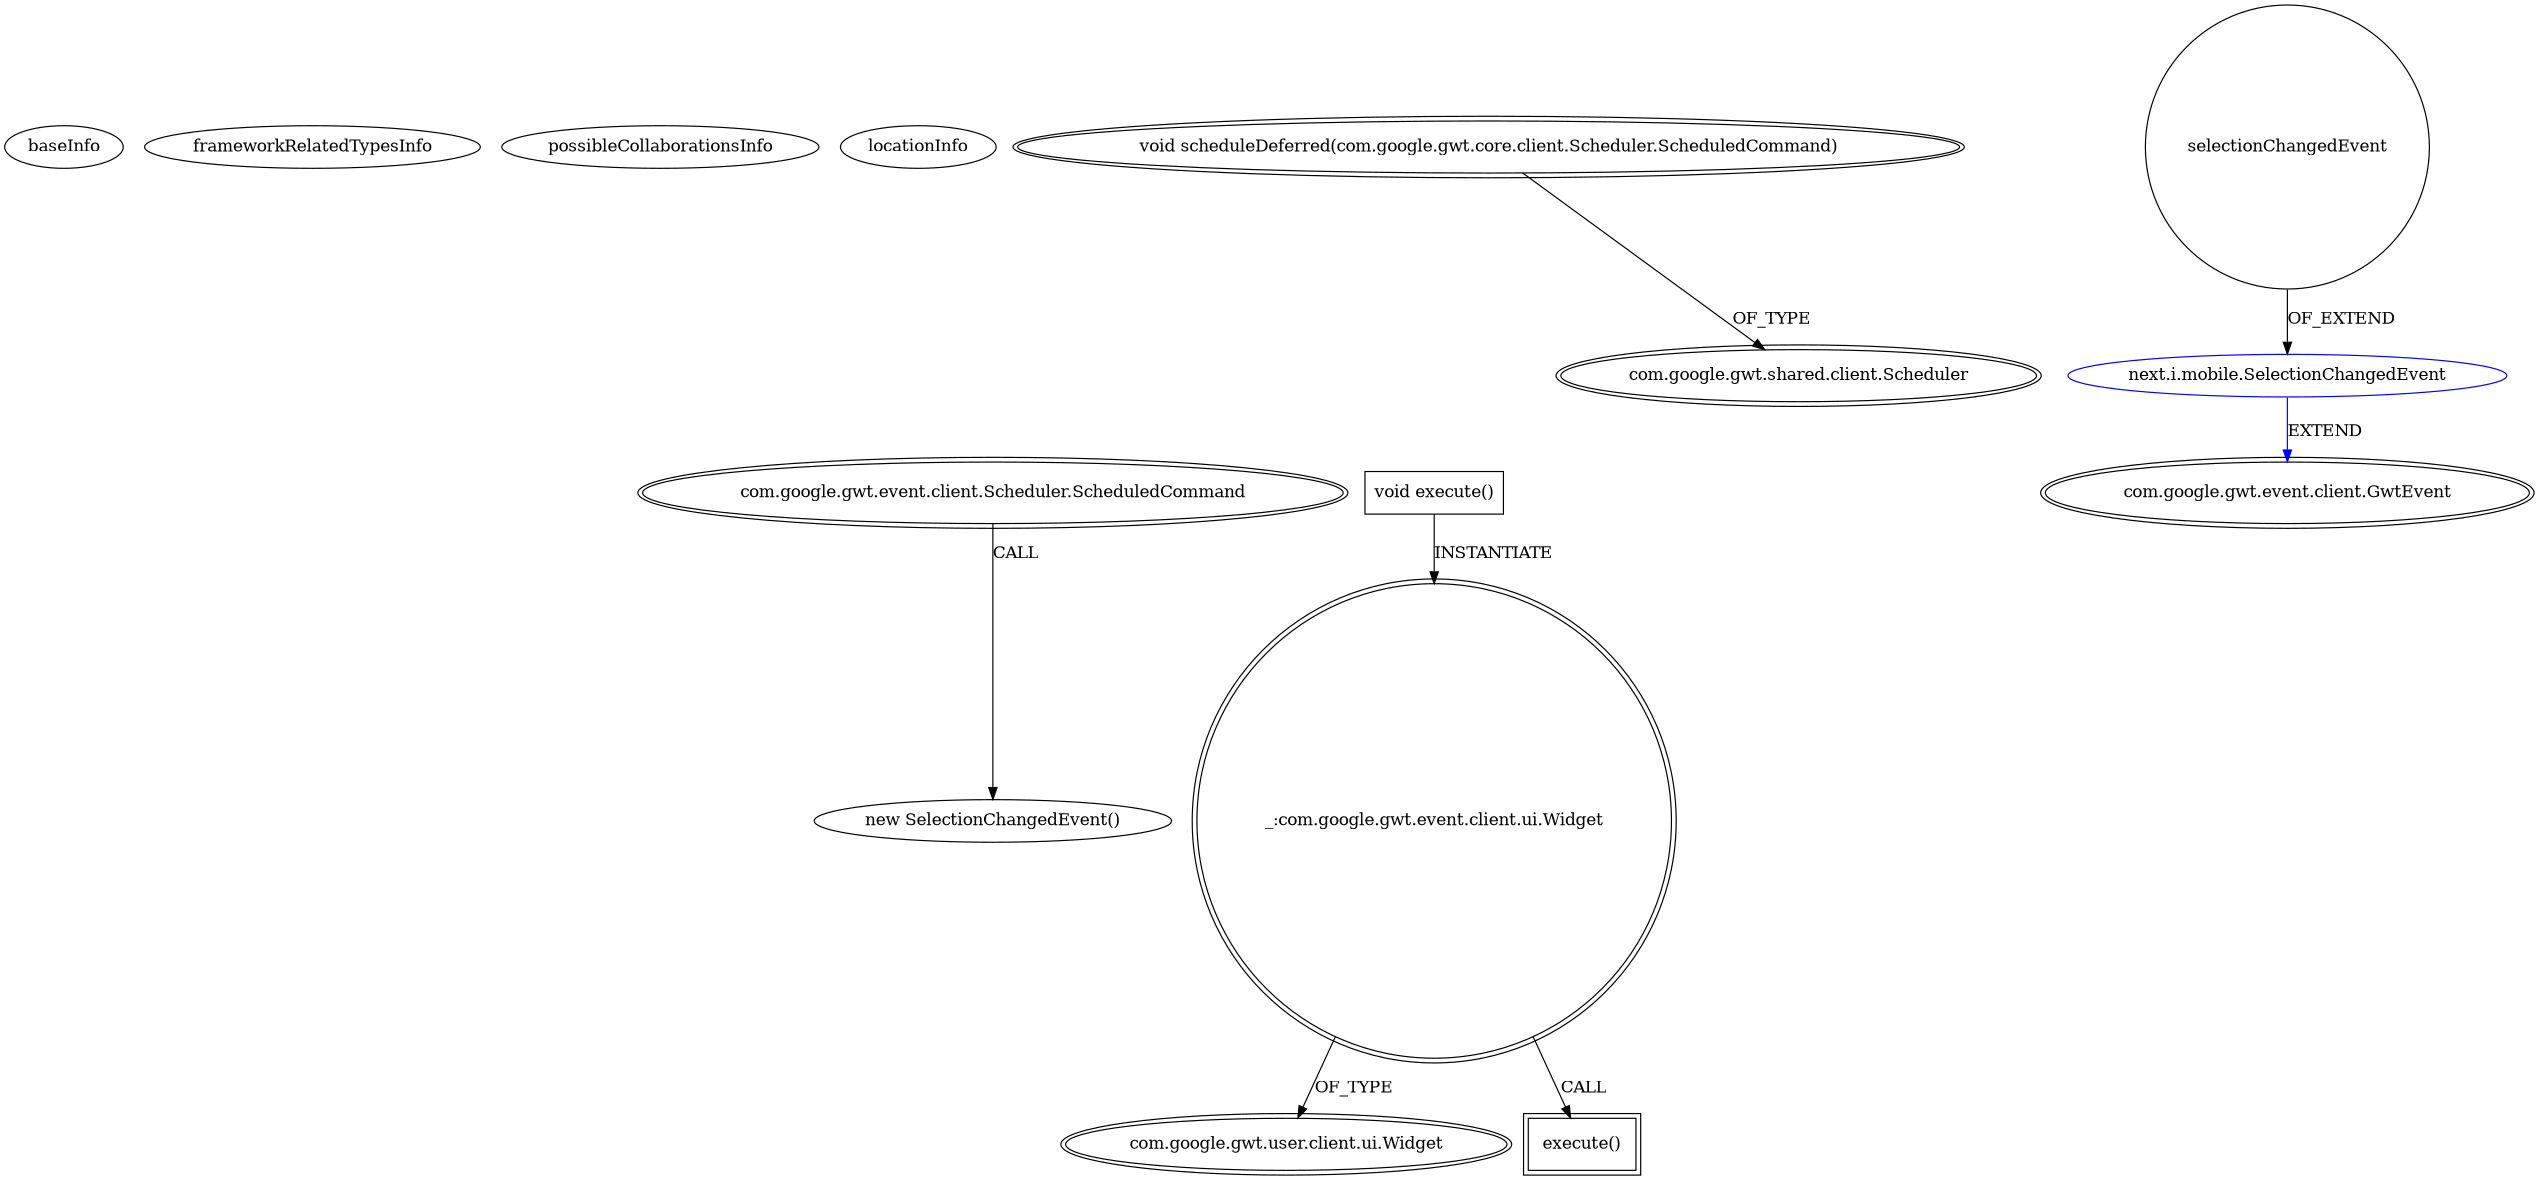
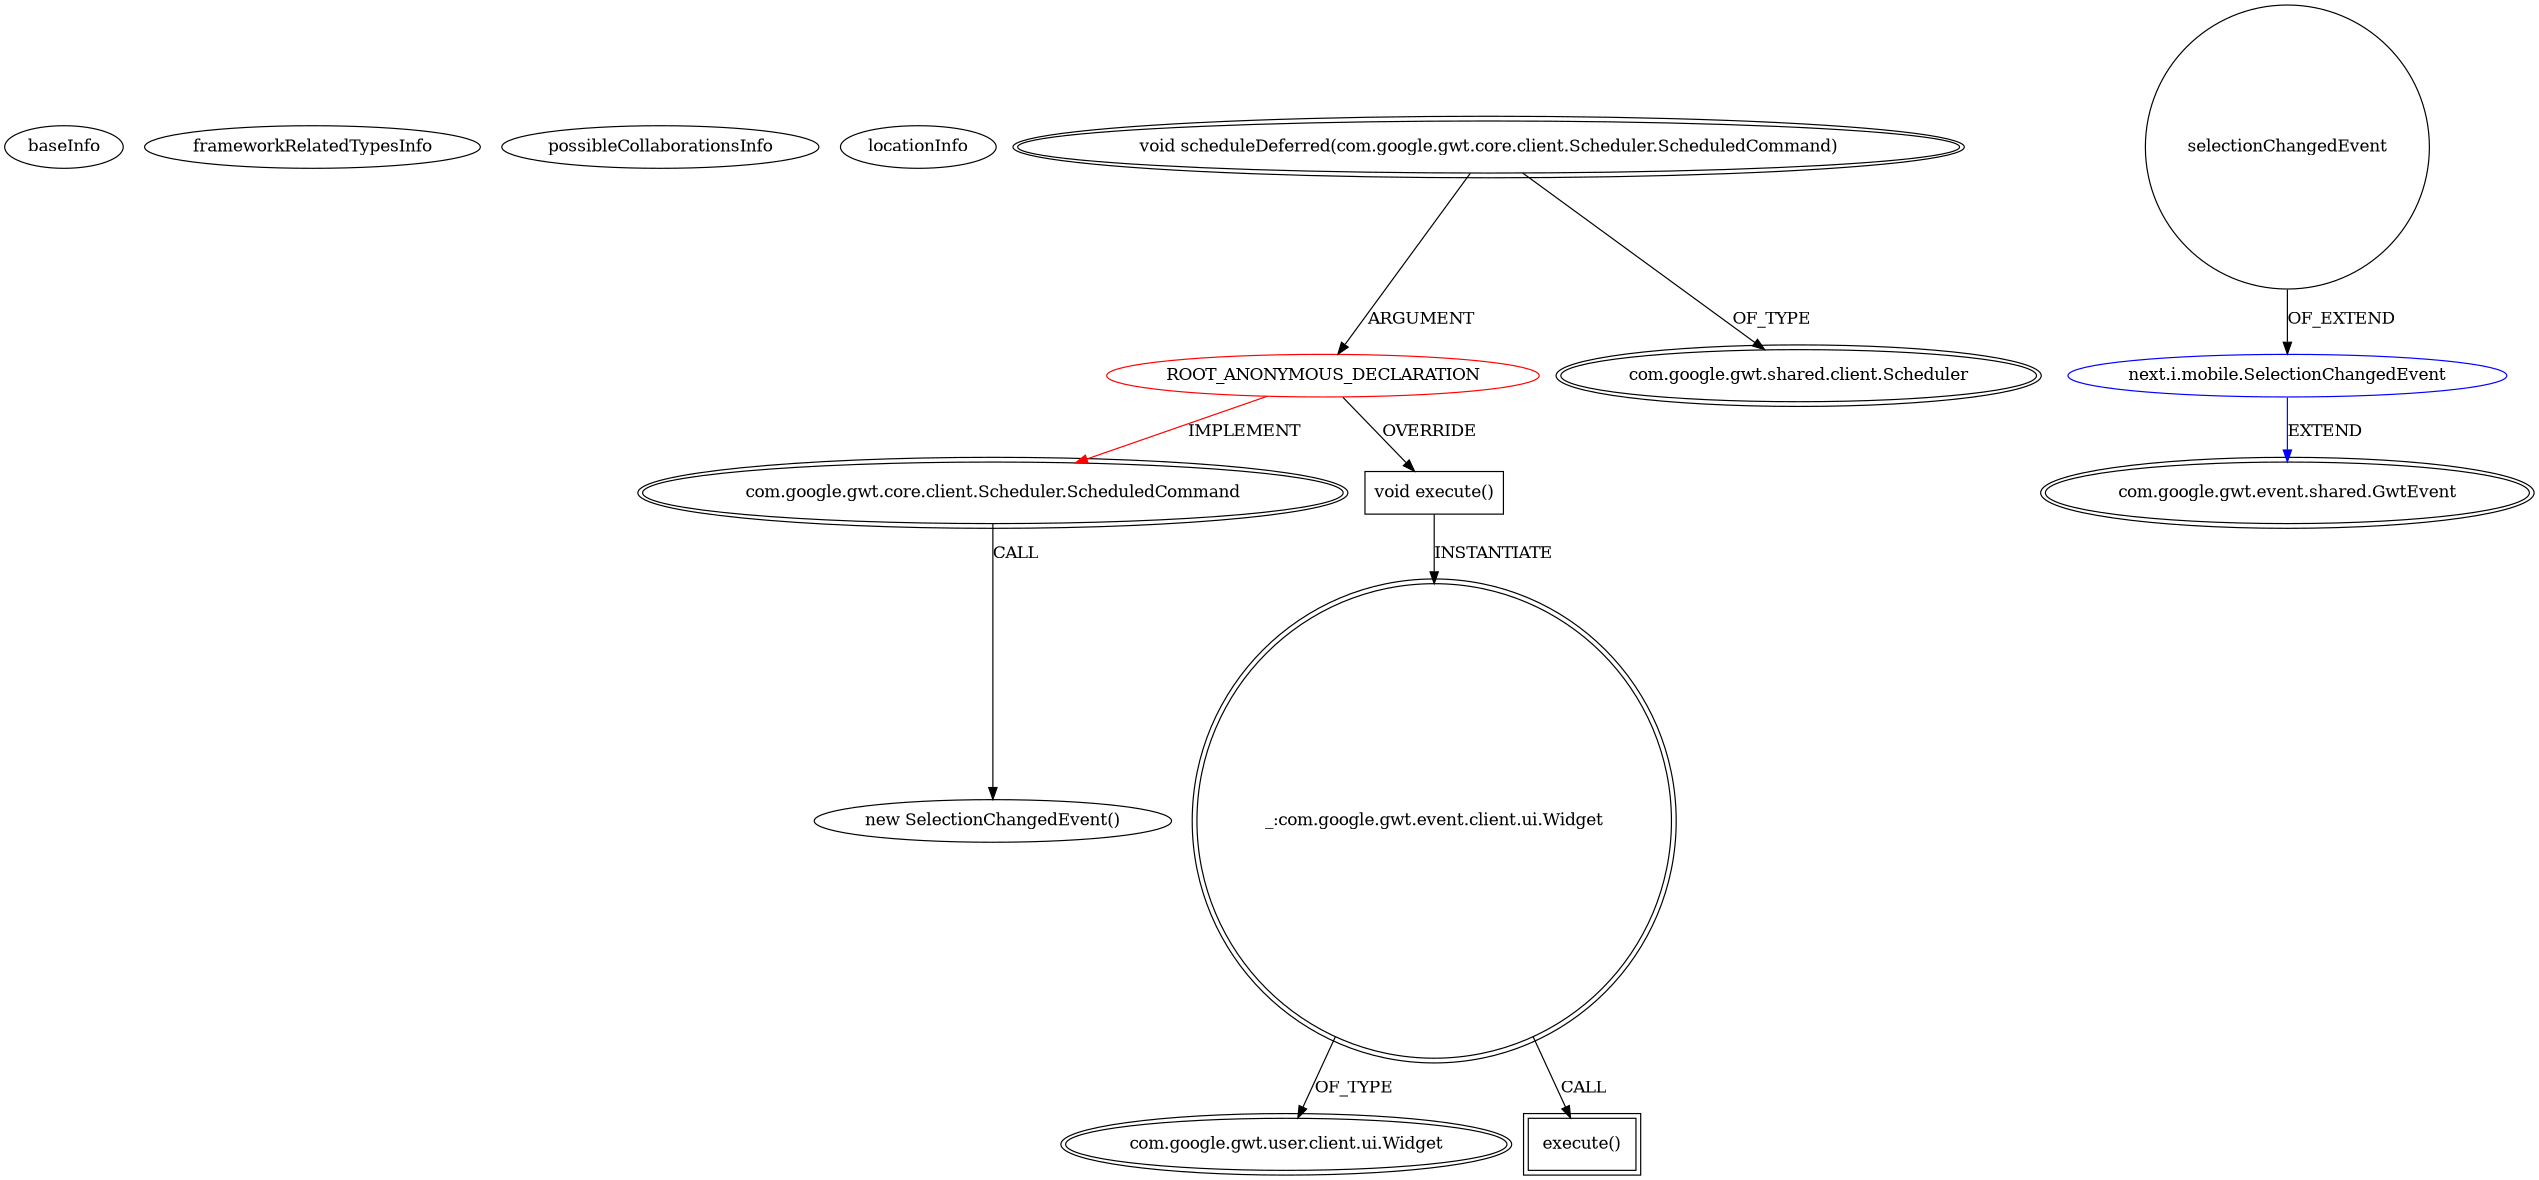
none -> (1323, 376)
(993, 493) -> (993, 493)
(2287, 493) -> (2287, 493)
